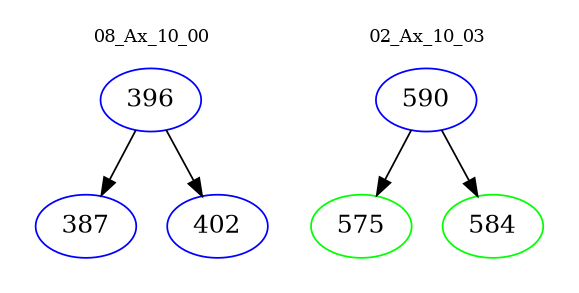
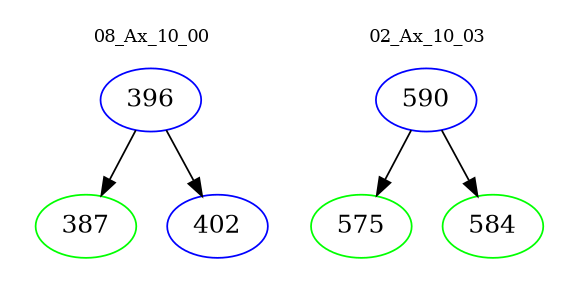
(86, 226) -> (86, 226)
